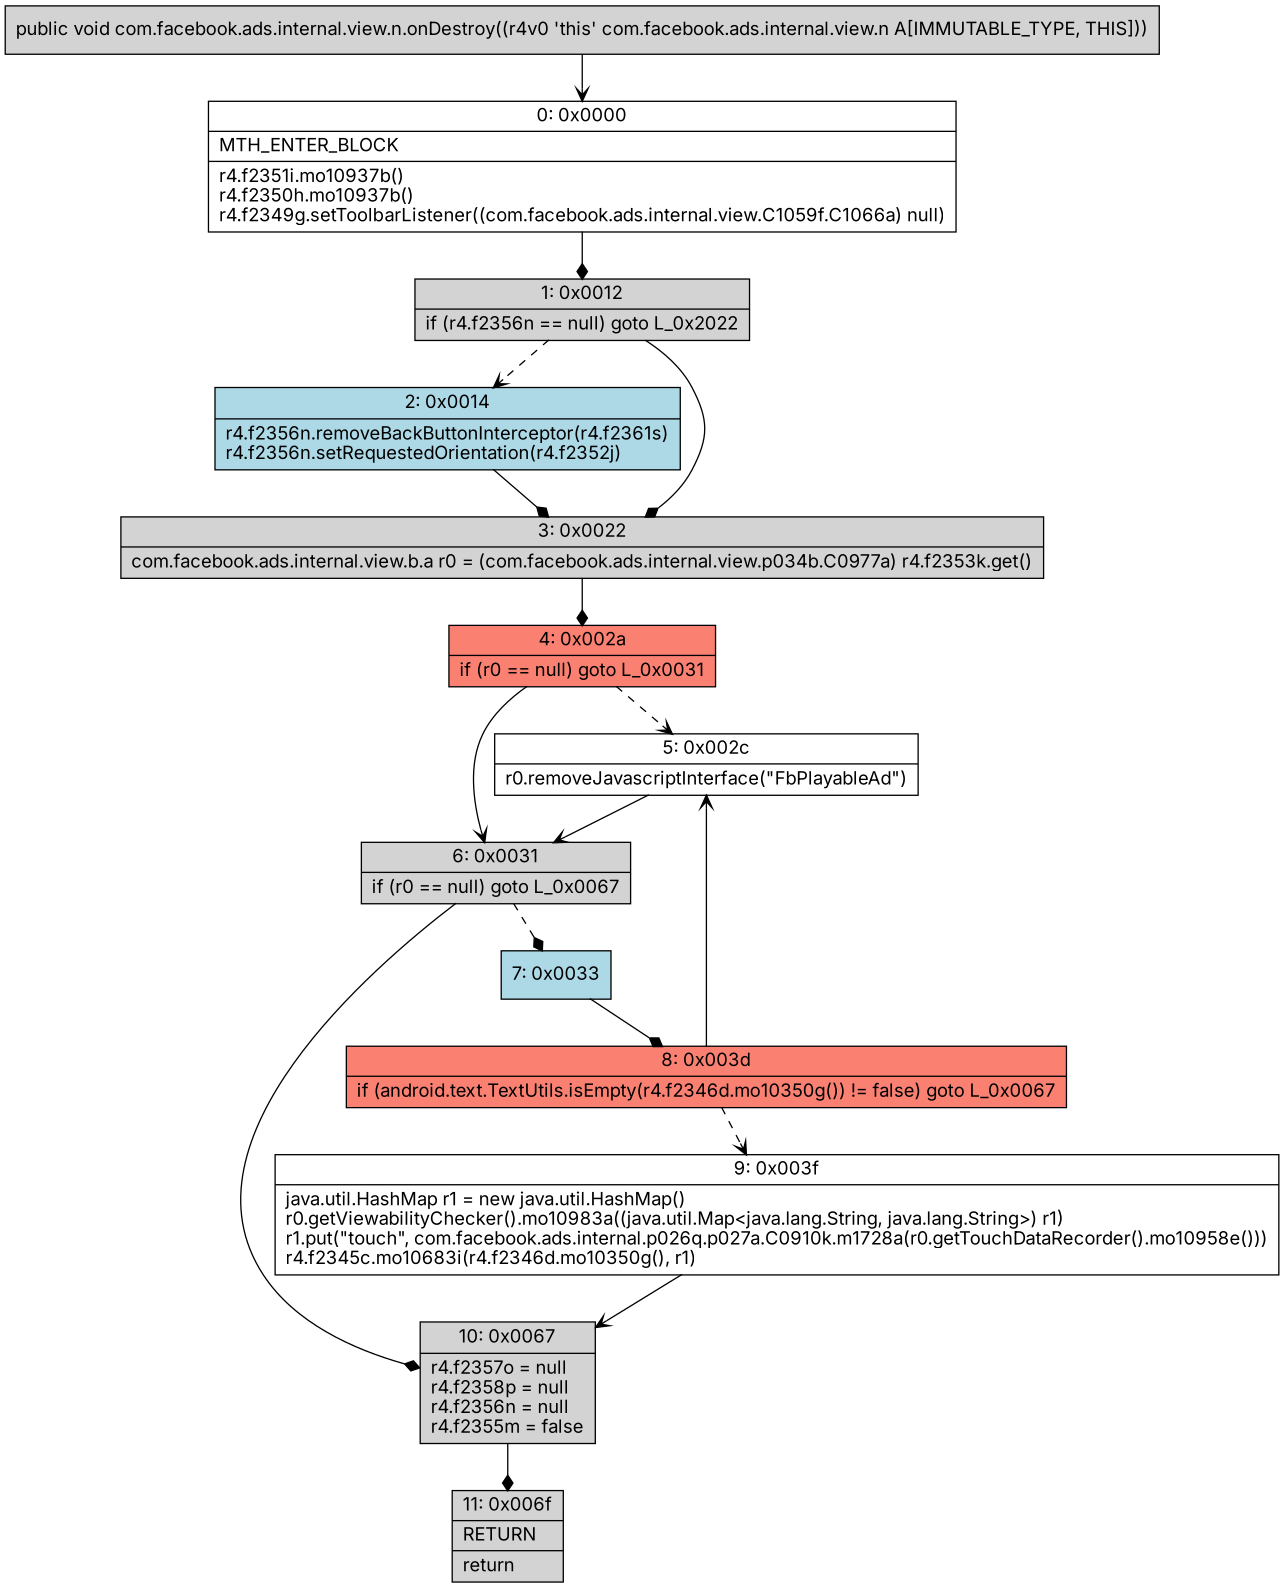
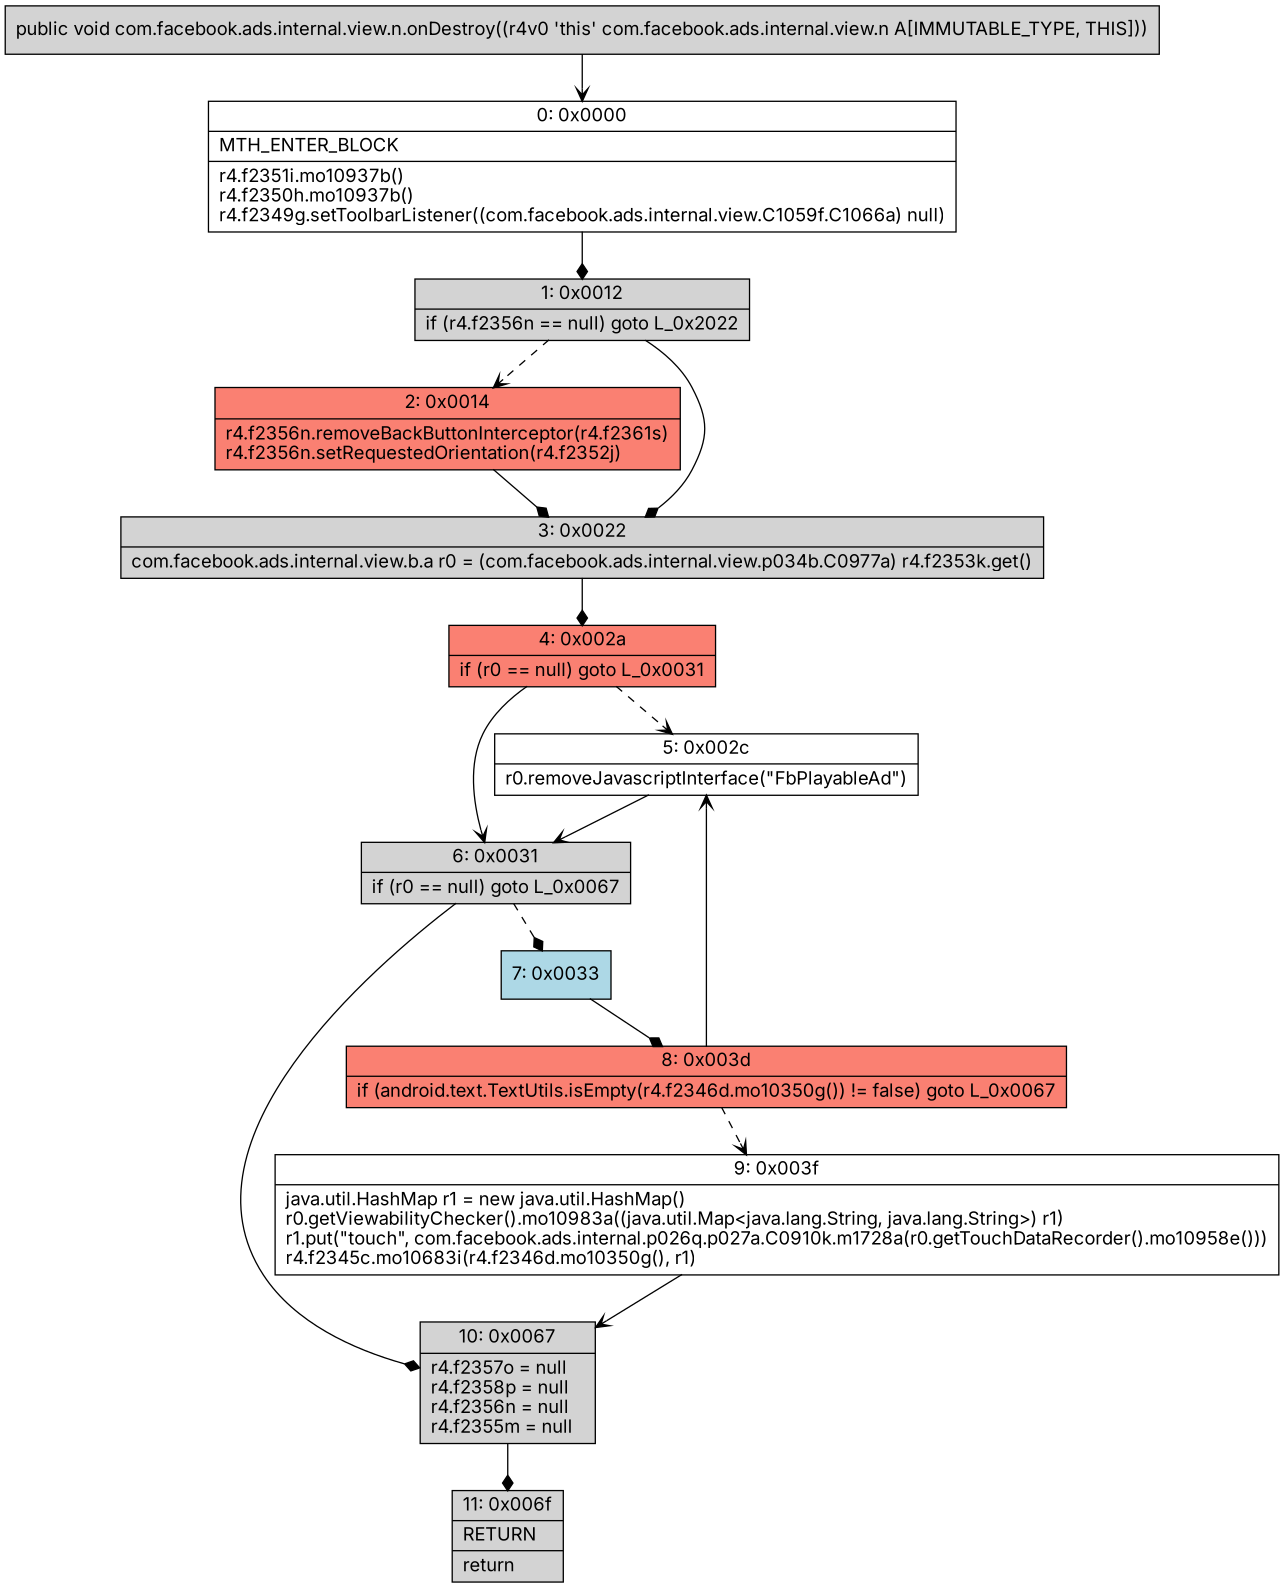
(448, 429) -> (448, 429)
(508, 1427) -> (502, 1427)
